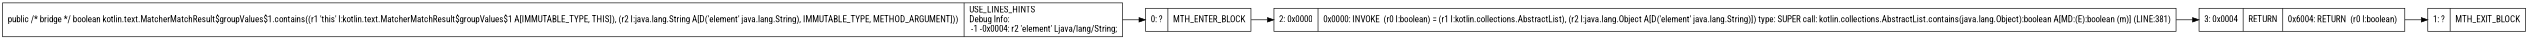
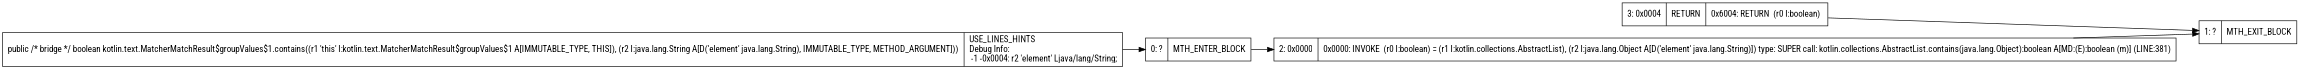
(2184, 20) -> (2133, 36)
